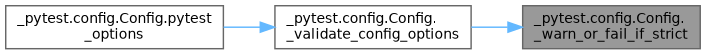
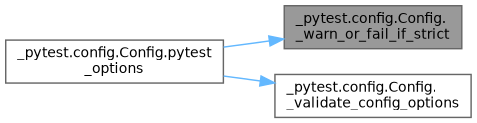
(490, 27) -> (246, 44)
